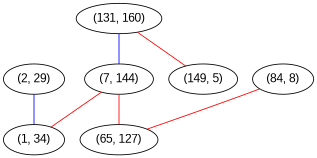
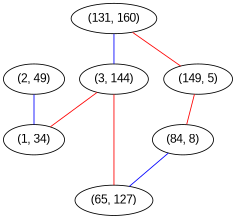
(34, 79) -> (34, 79)
(119, 79) -> (114, 79)
none -> (191, 109)
(203, 109) -> (149, 170)
